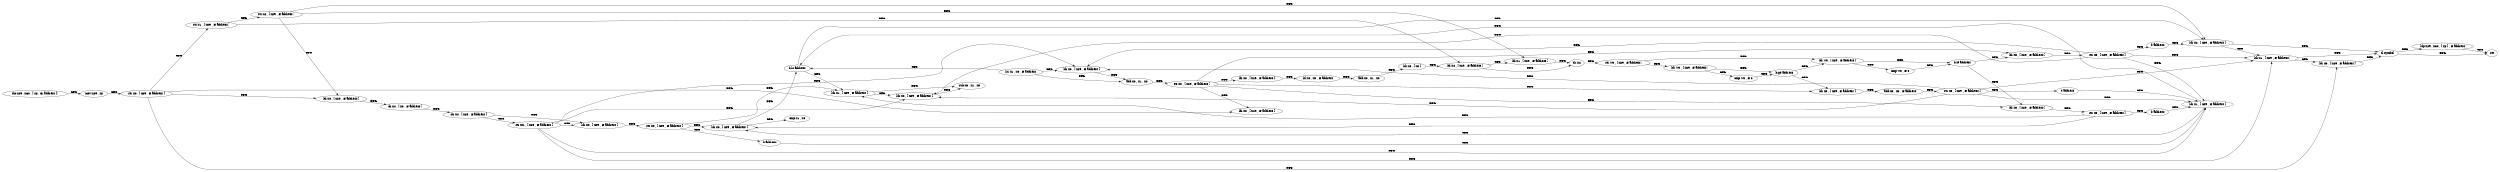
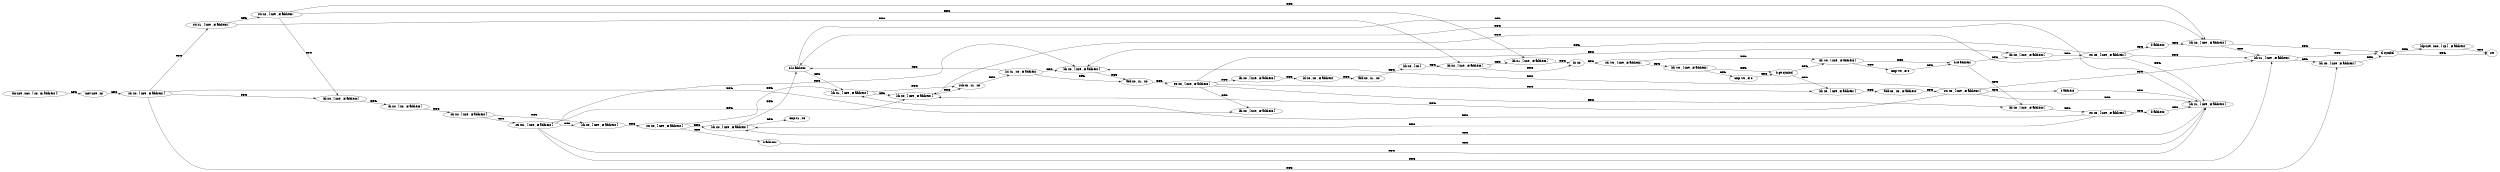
(1577, 63) -> (1577, 63)
(1784, 73) -> (1784, 73)
none -> (994, 79)
